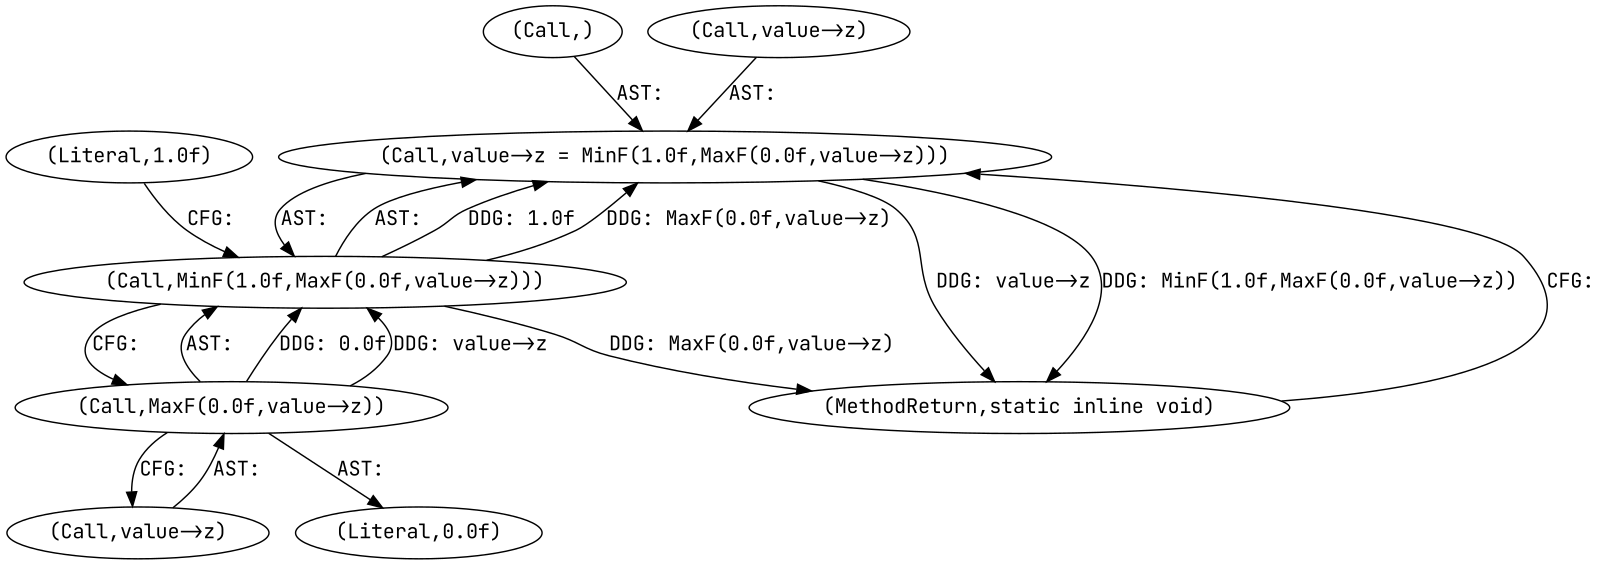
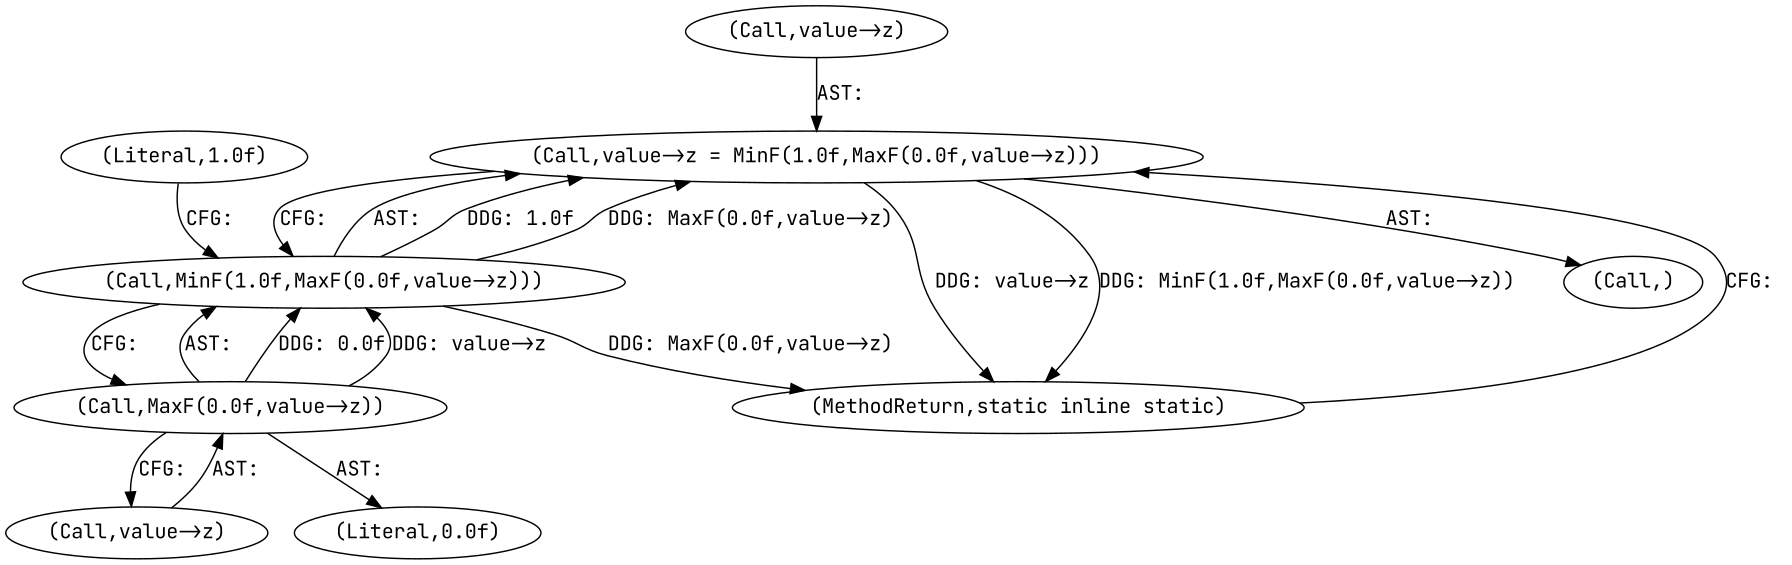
(603, 88) -> (1296, 214)
(311, 220) -> (310, 220)
(1019, 408) -> (1018, 408)
